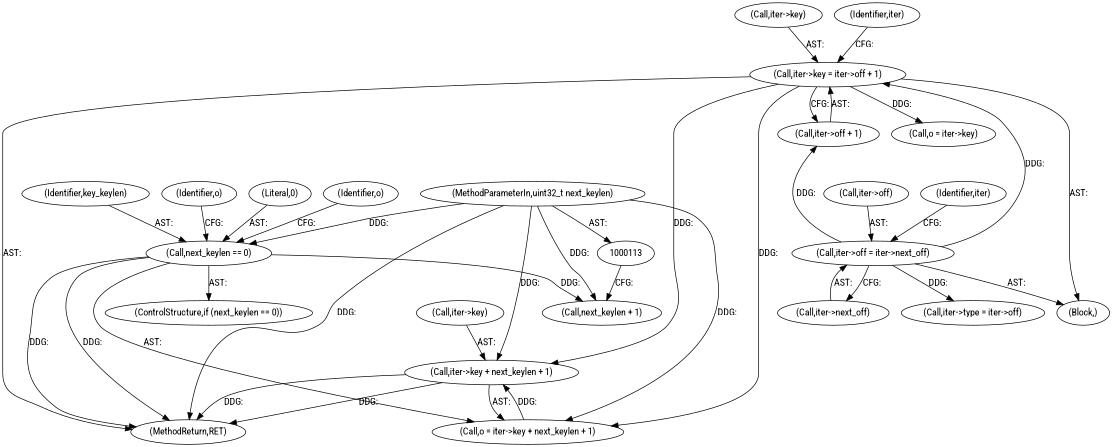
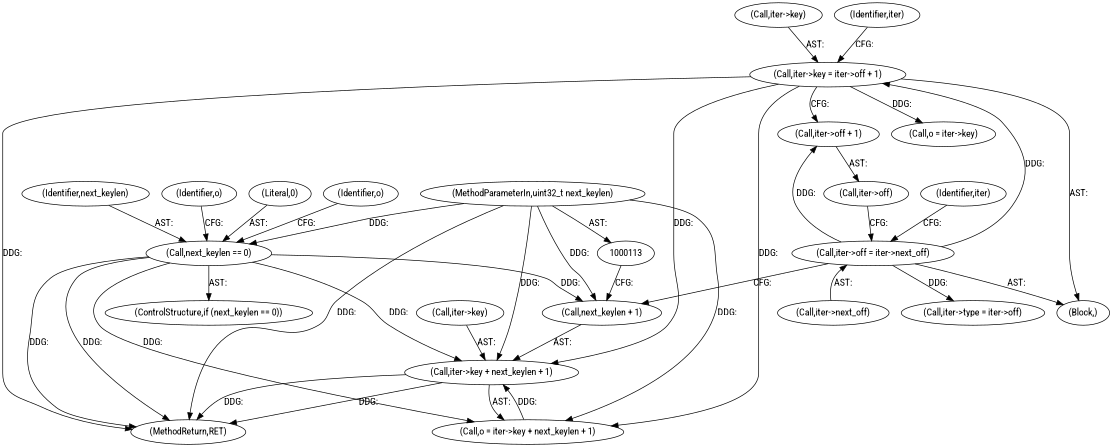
(831, 108) -> (846, 161)
(86, 194) -> (86, 194)
(880, 224) -> (880, 224)
(13, 253) -> (13, 253)
(861, 282) -> (738, 283)
none -> (359, 300)
none -> (550, 341)
(154, 343) -> (154, 343)
